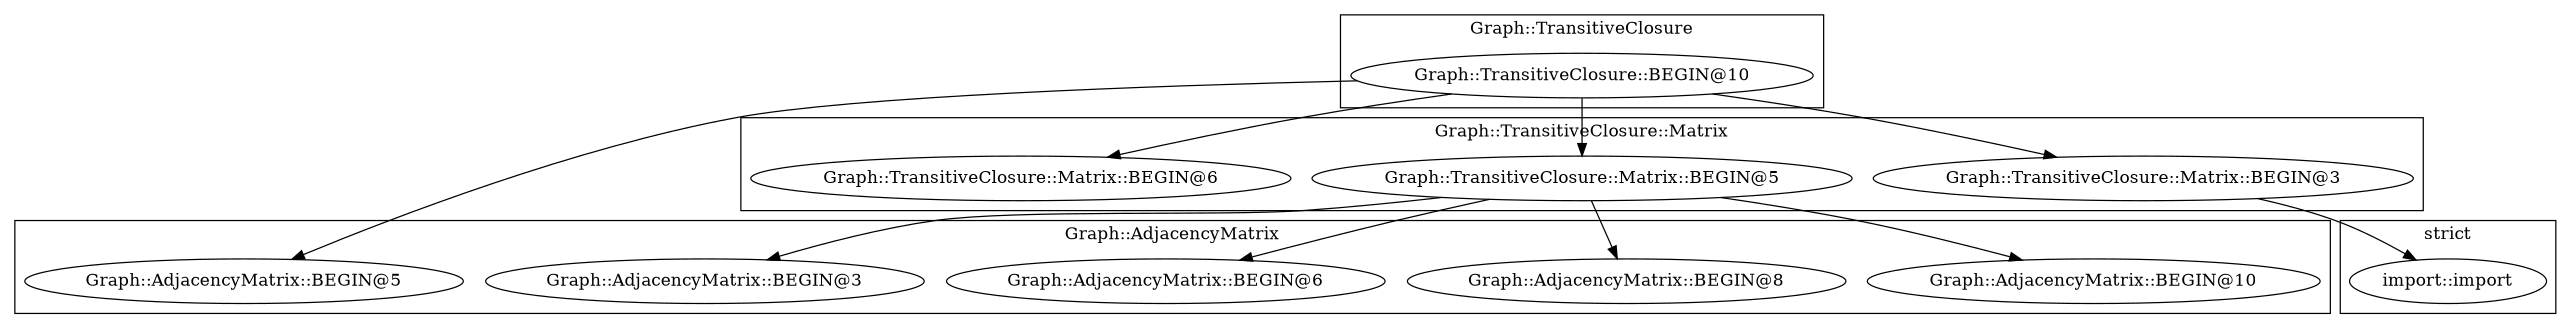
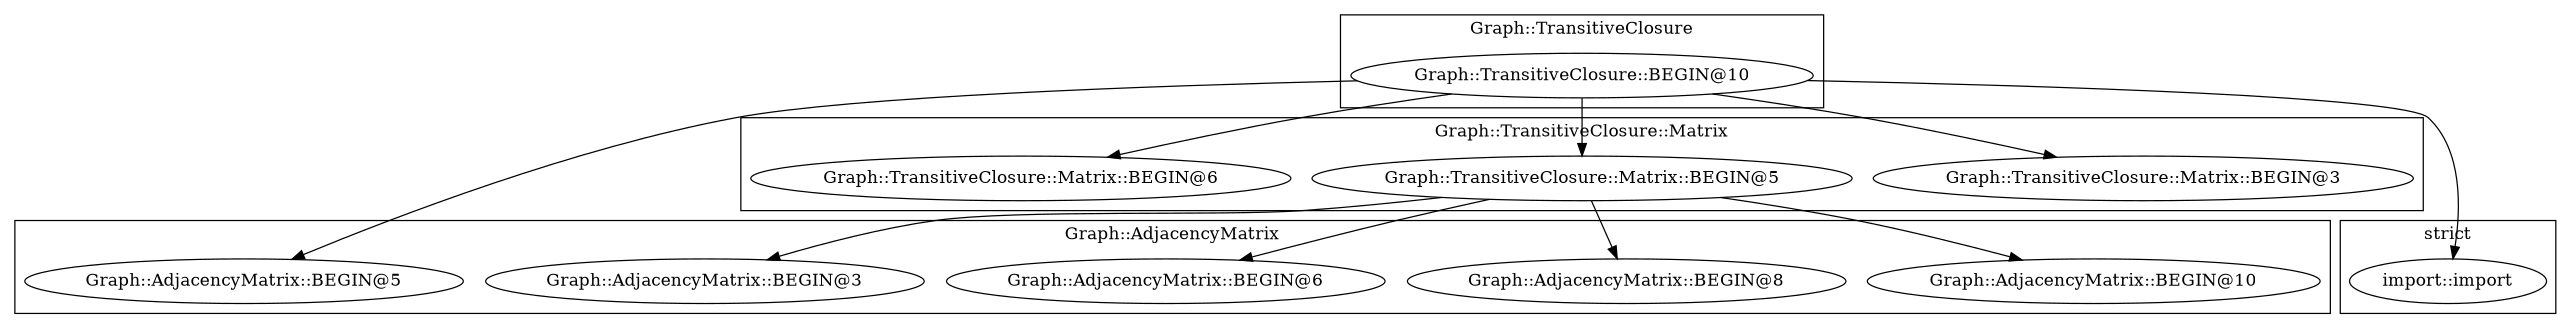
(2356, 229) -> (2187, 93)
